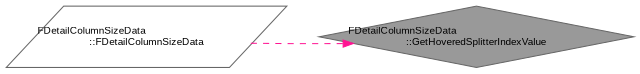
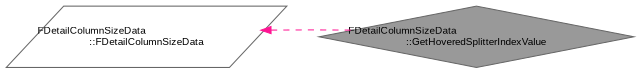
(296, 44) -> (312, 30)
